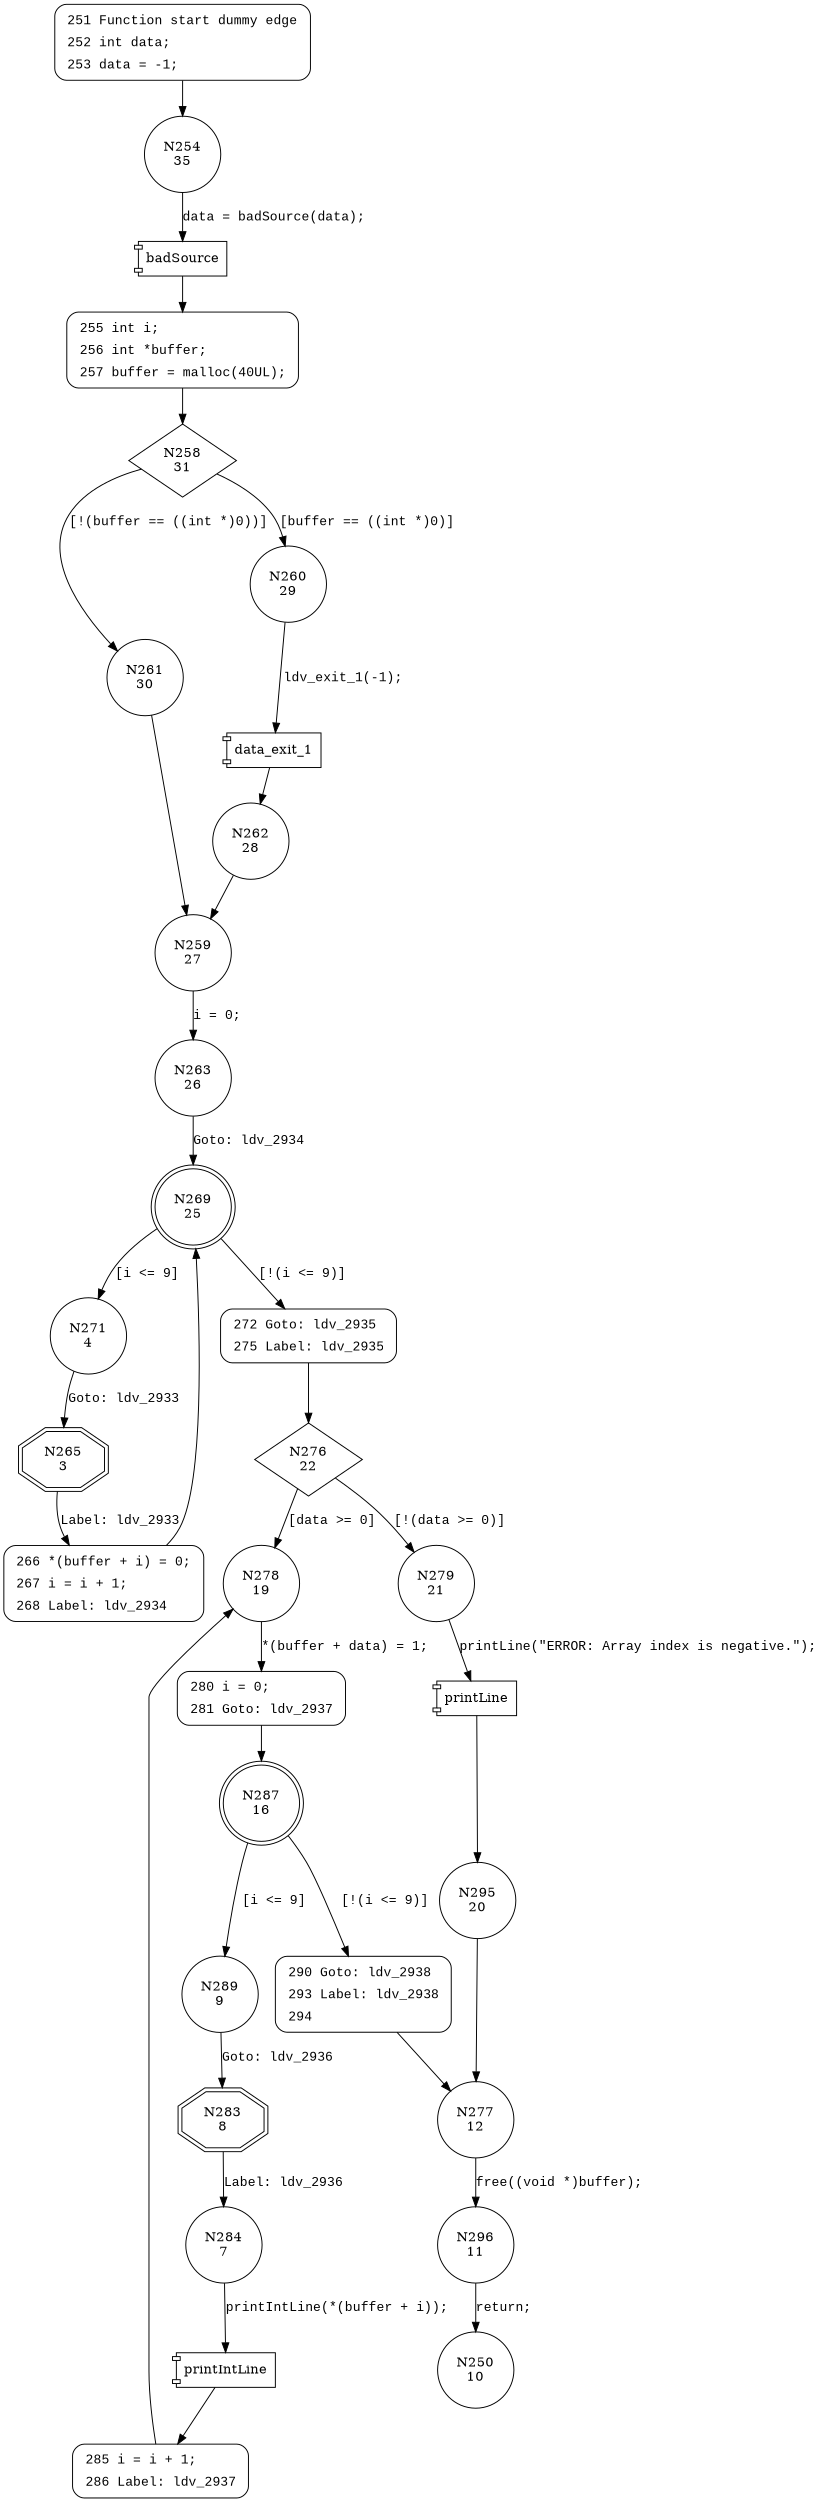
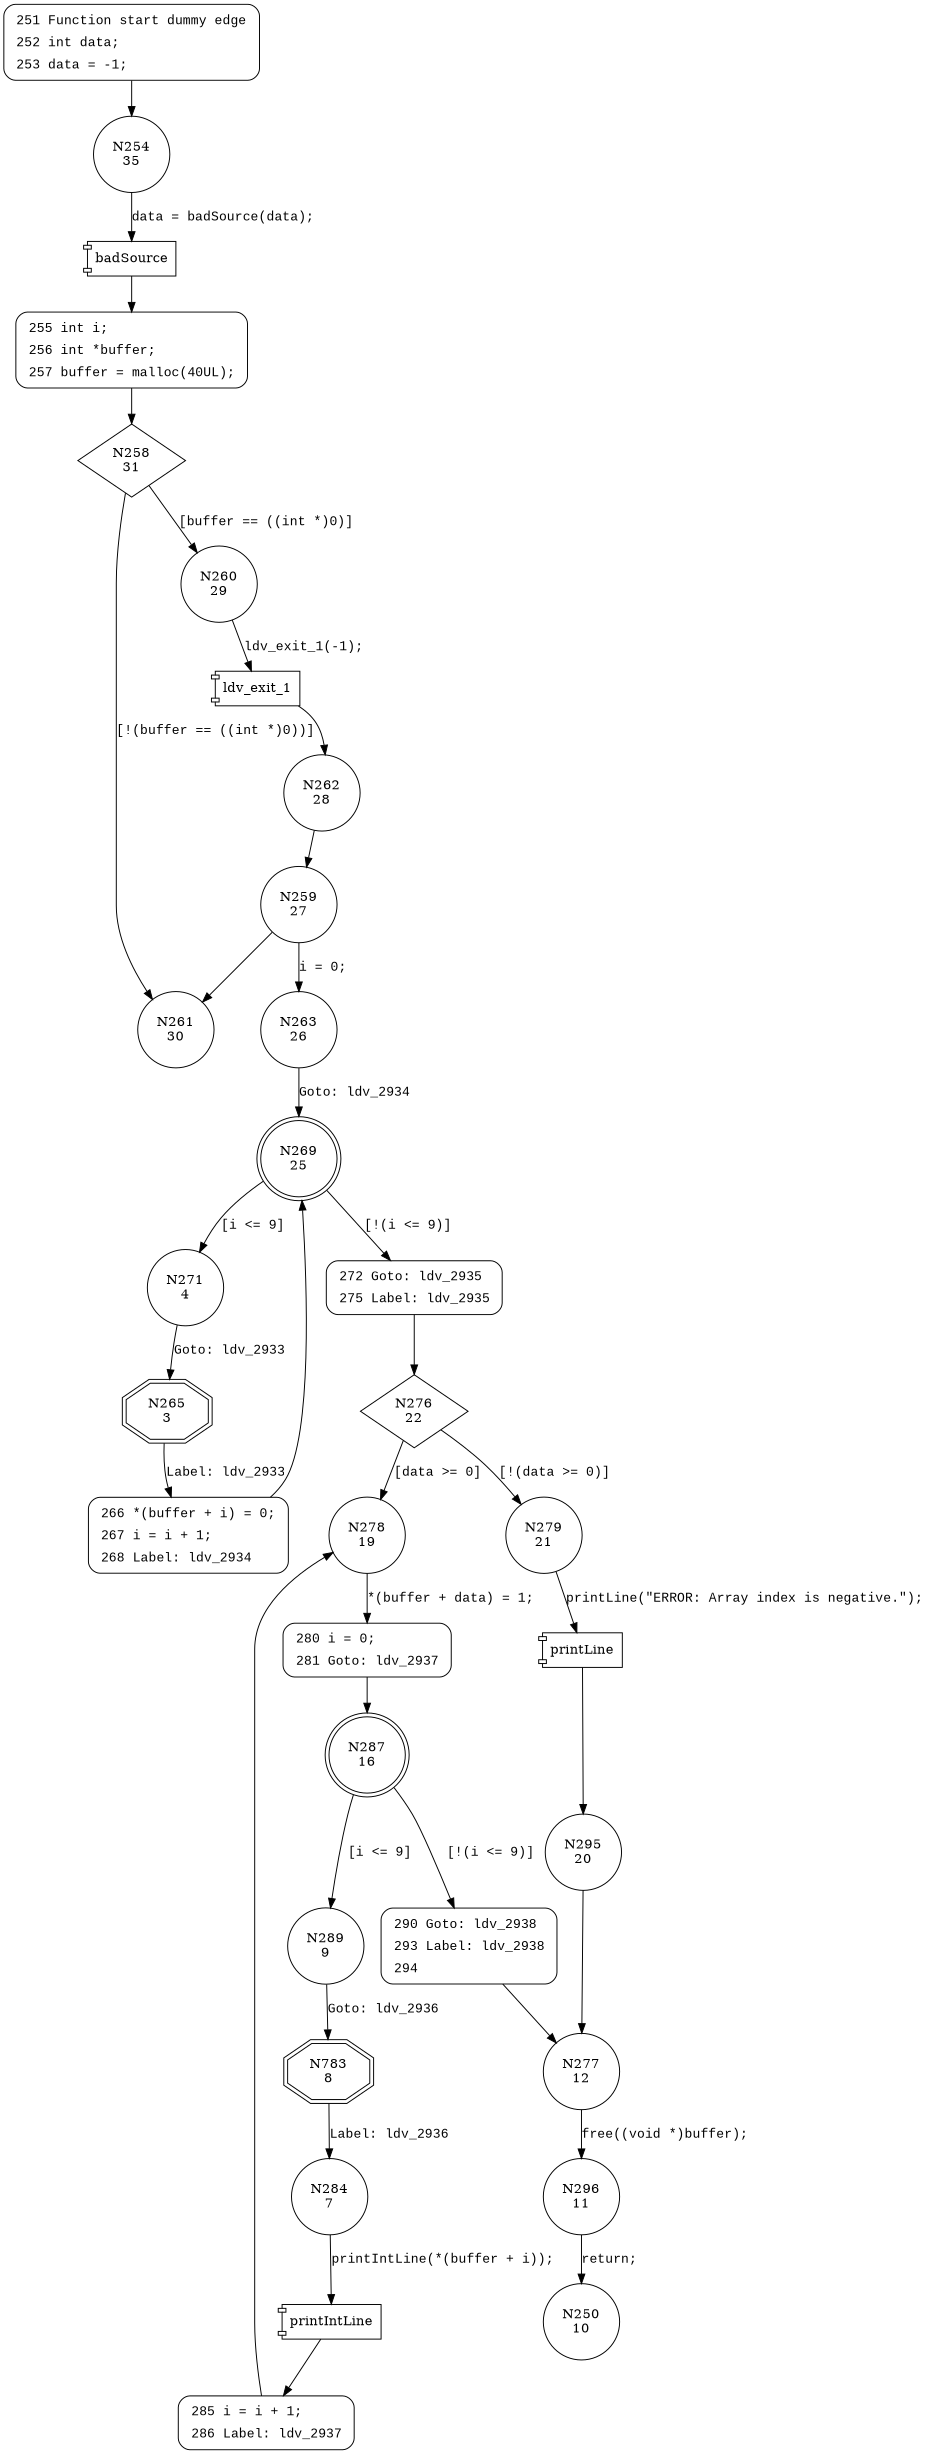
(274, 750) -> (258, 689)
(168, 810) -> (241, 964)
(223, 2120) -> (329, 2072)
